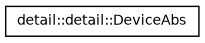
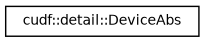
(102, 21) -> (102, 21)
